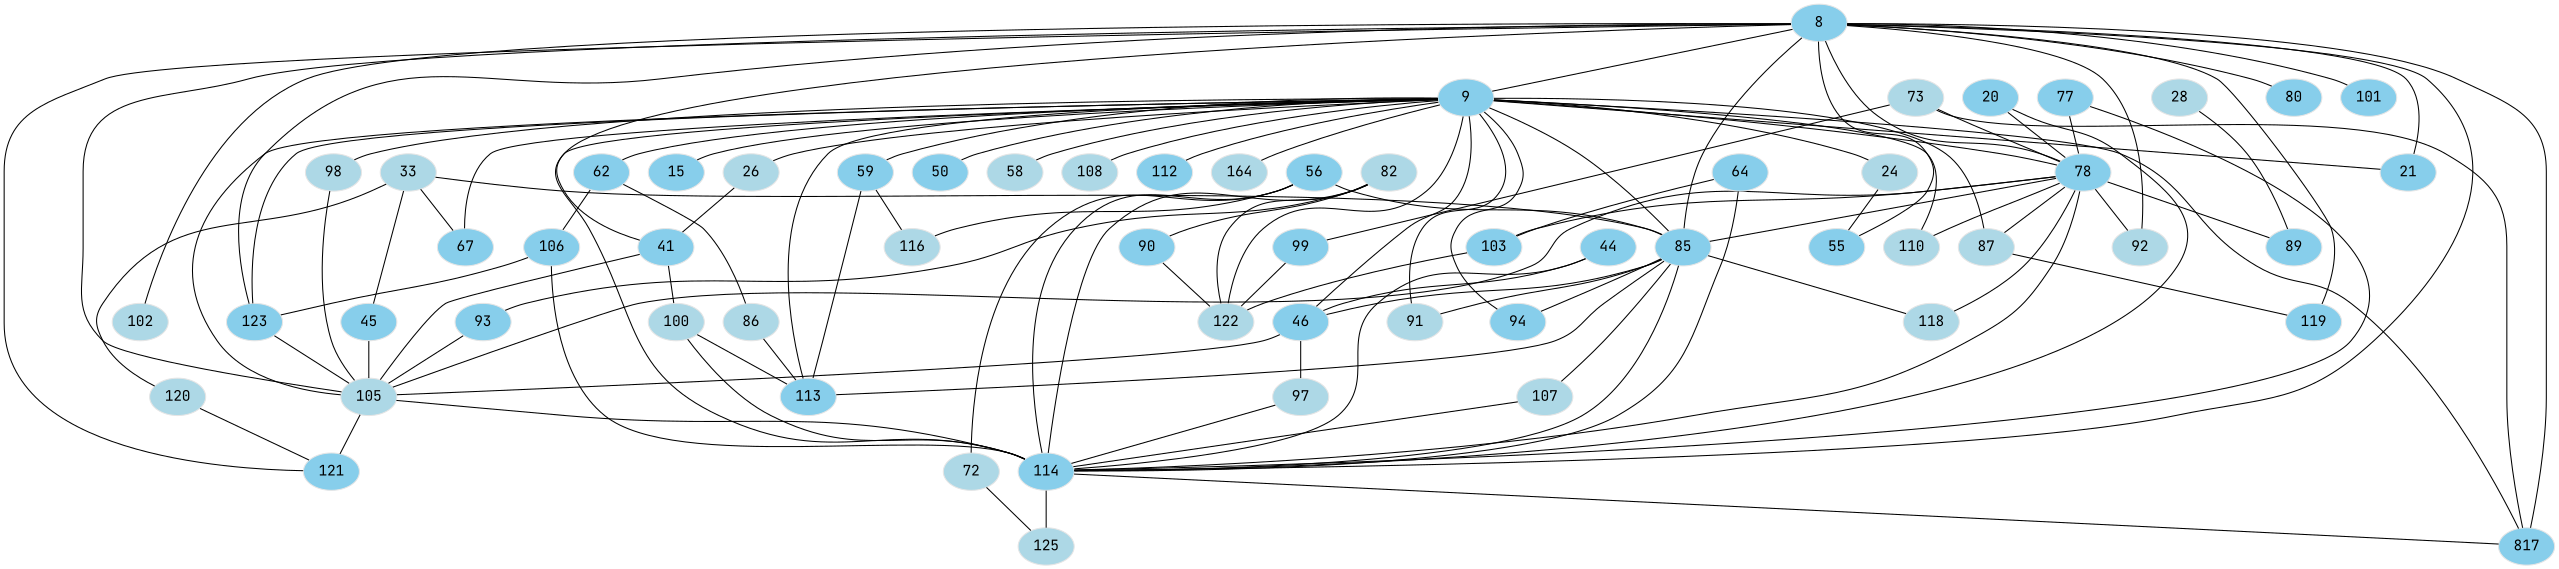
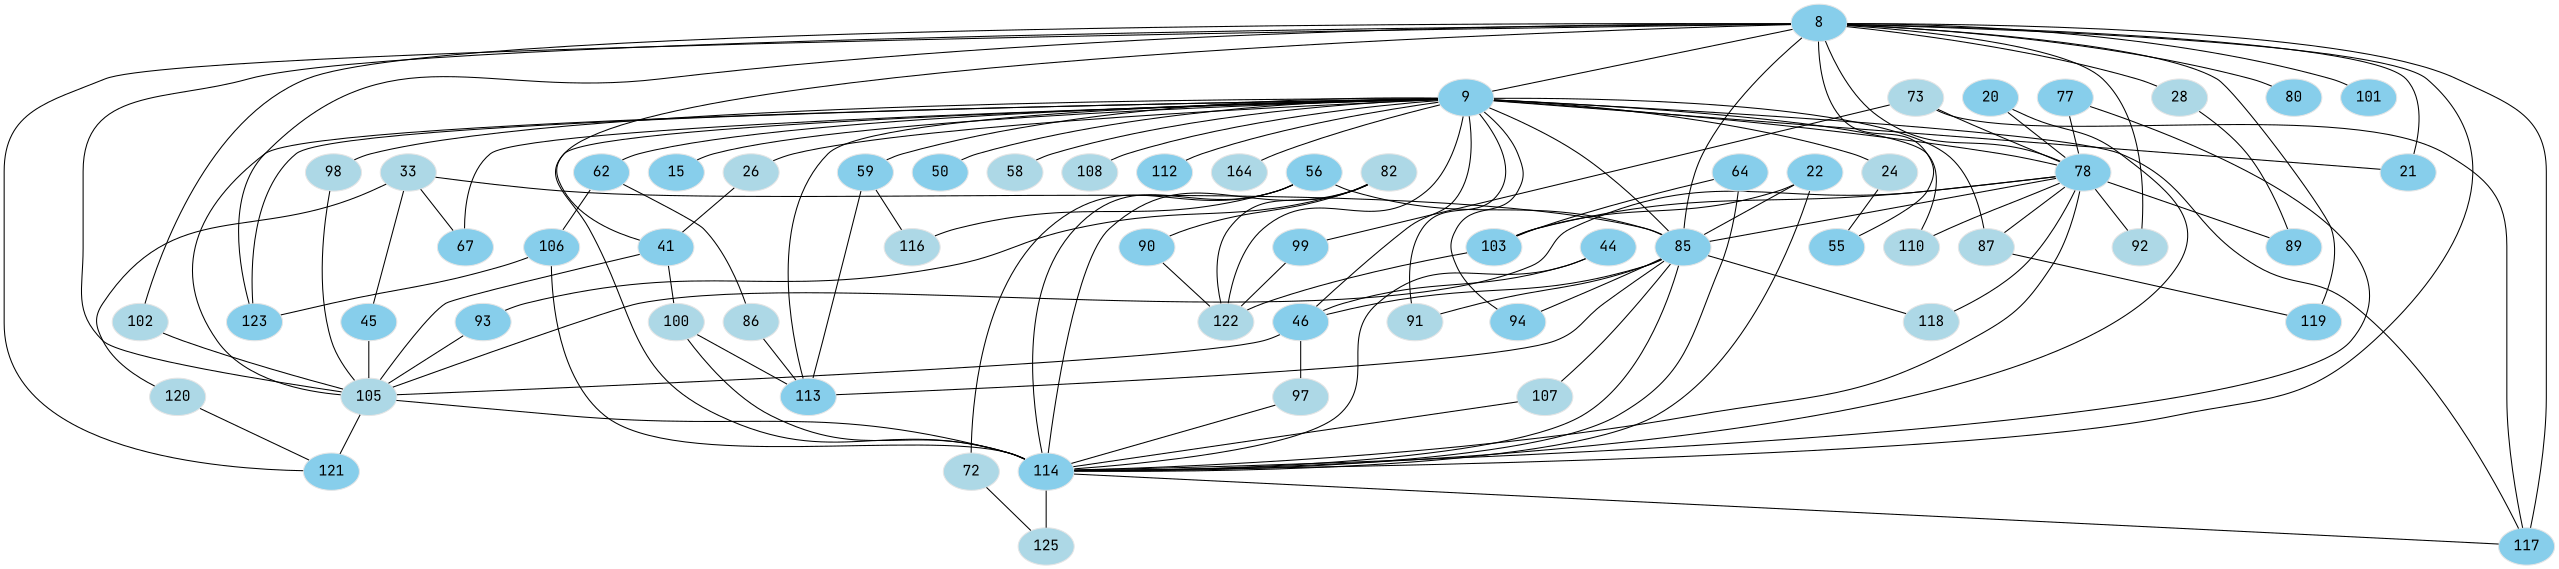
none -> (2003, 49)
none -> (1815, 172)
(312, 360) -> (252, 363)
(2527, 546) -> (2527, 546)
